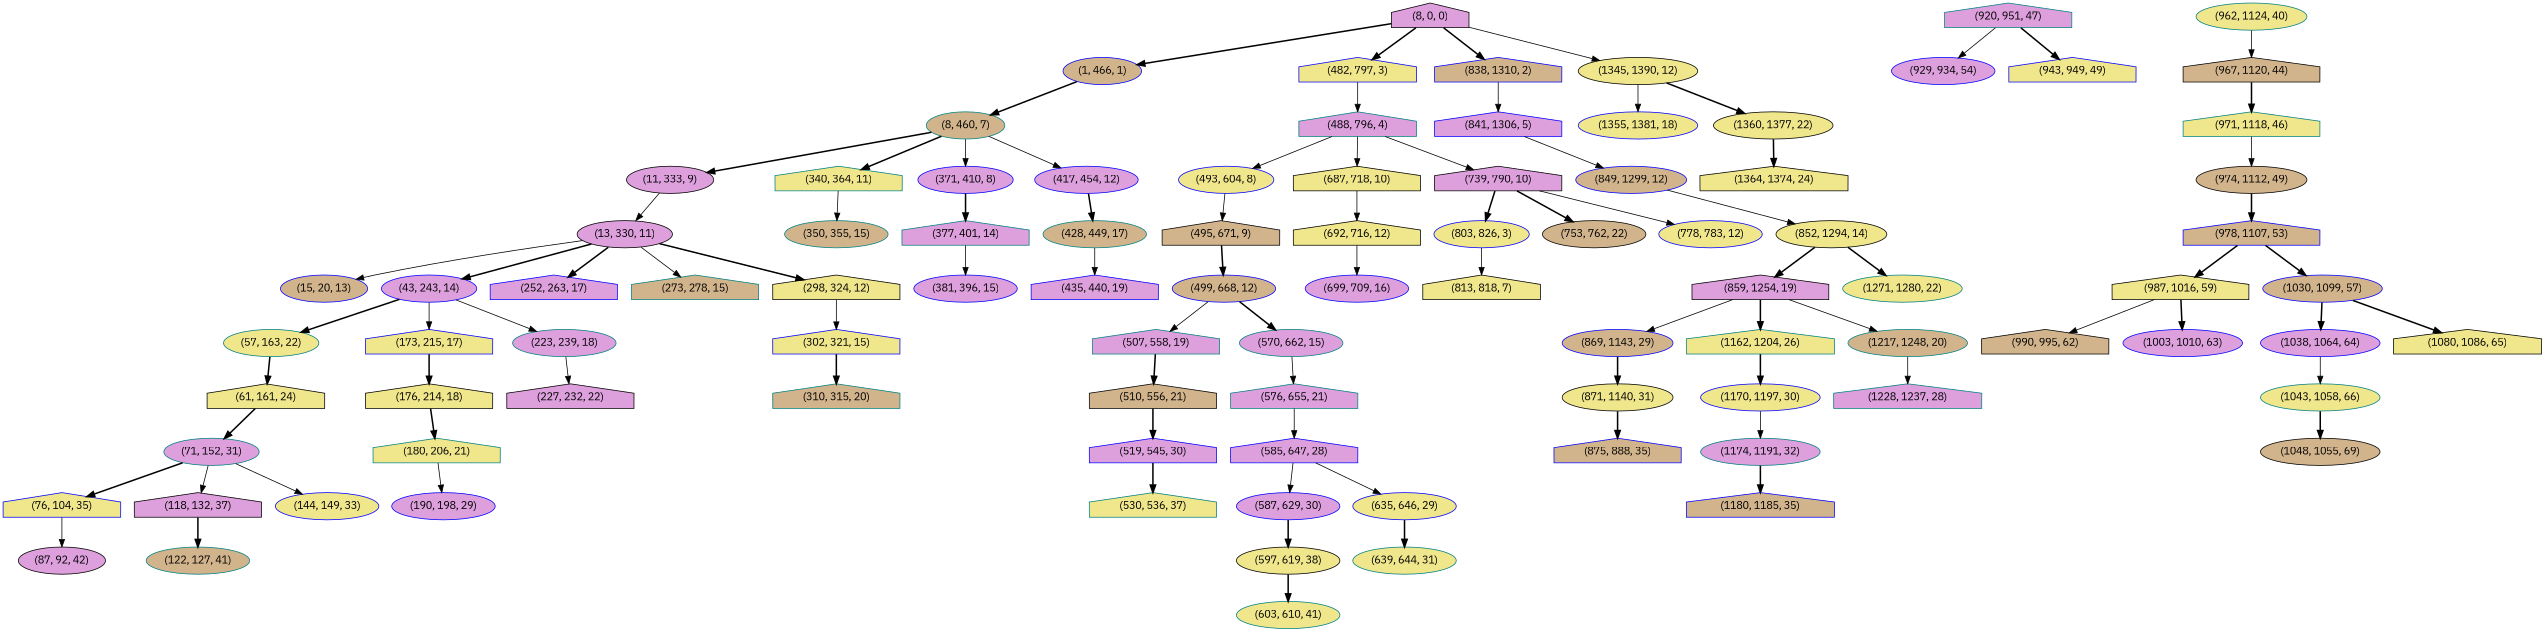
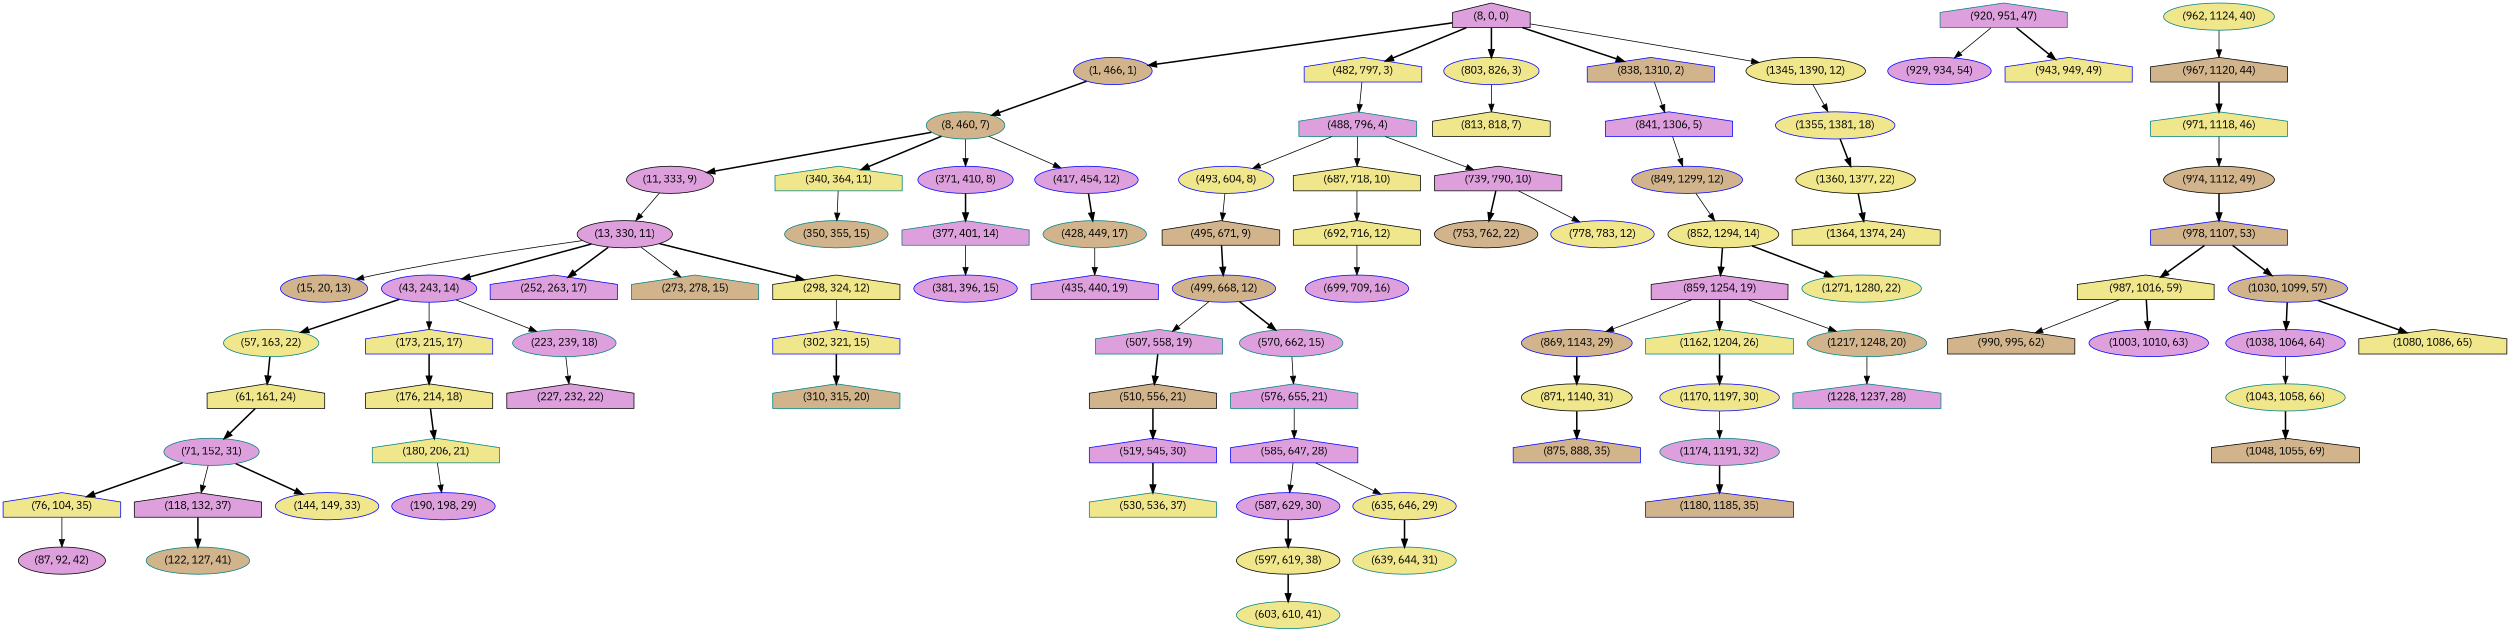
(1702, 97) -> (1844, 149)
(1491, 202) -> (1491, 39)
(2320, 452) -> (2285, 452)
(266, 477) -> (266, 477)
